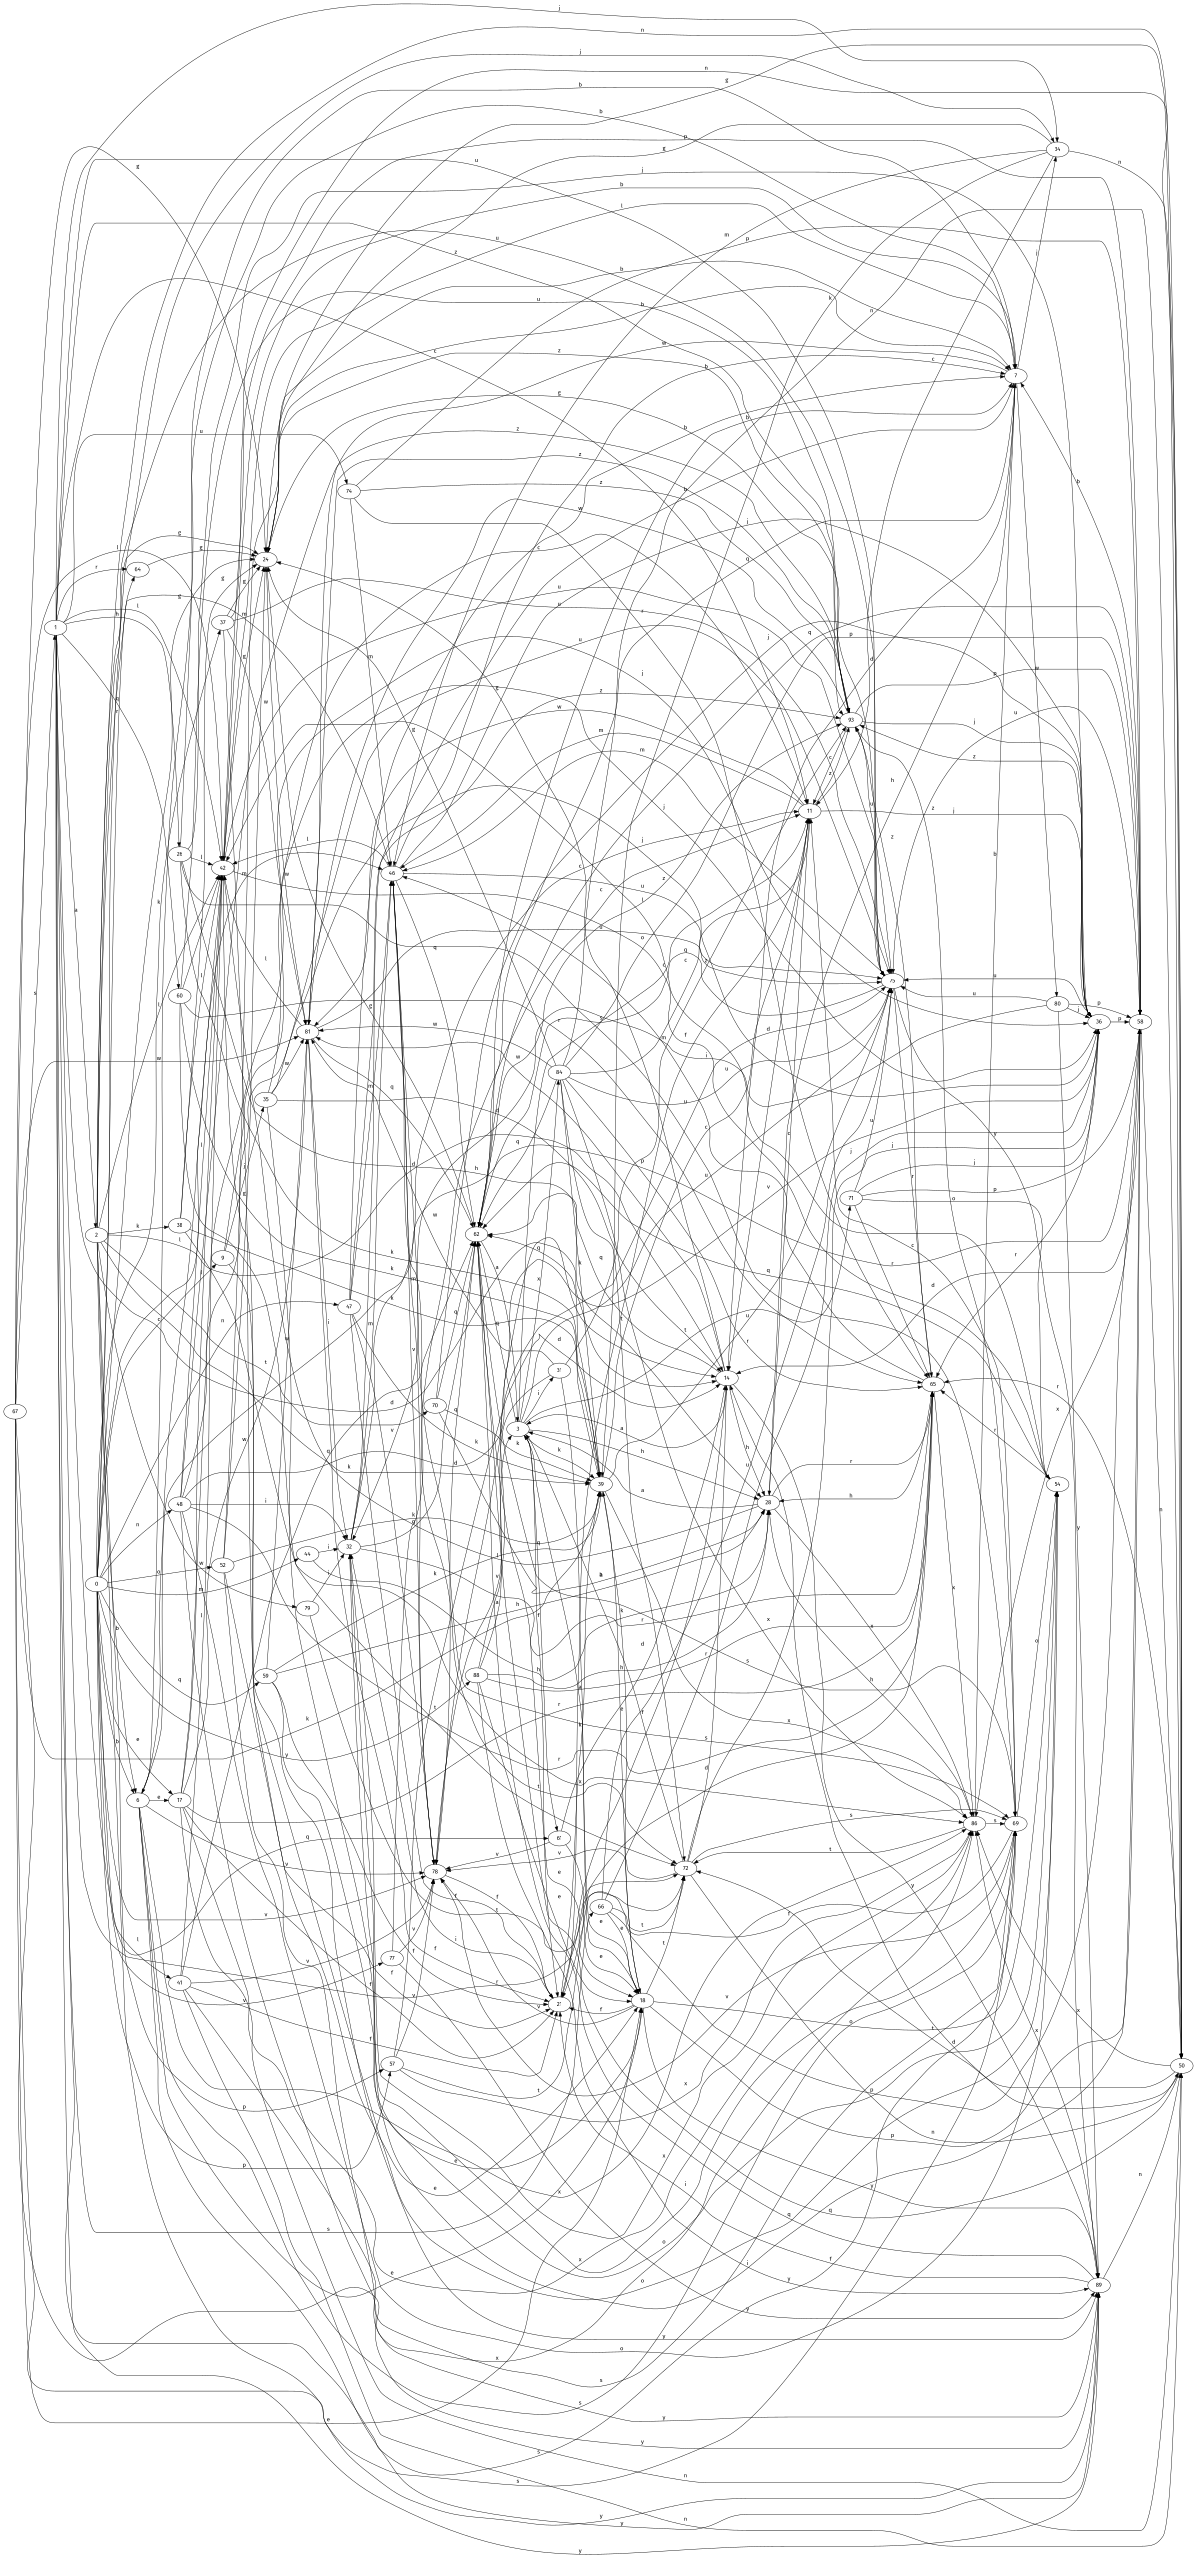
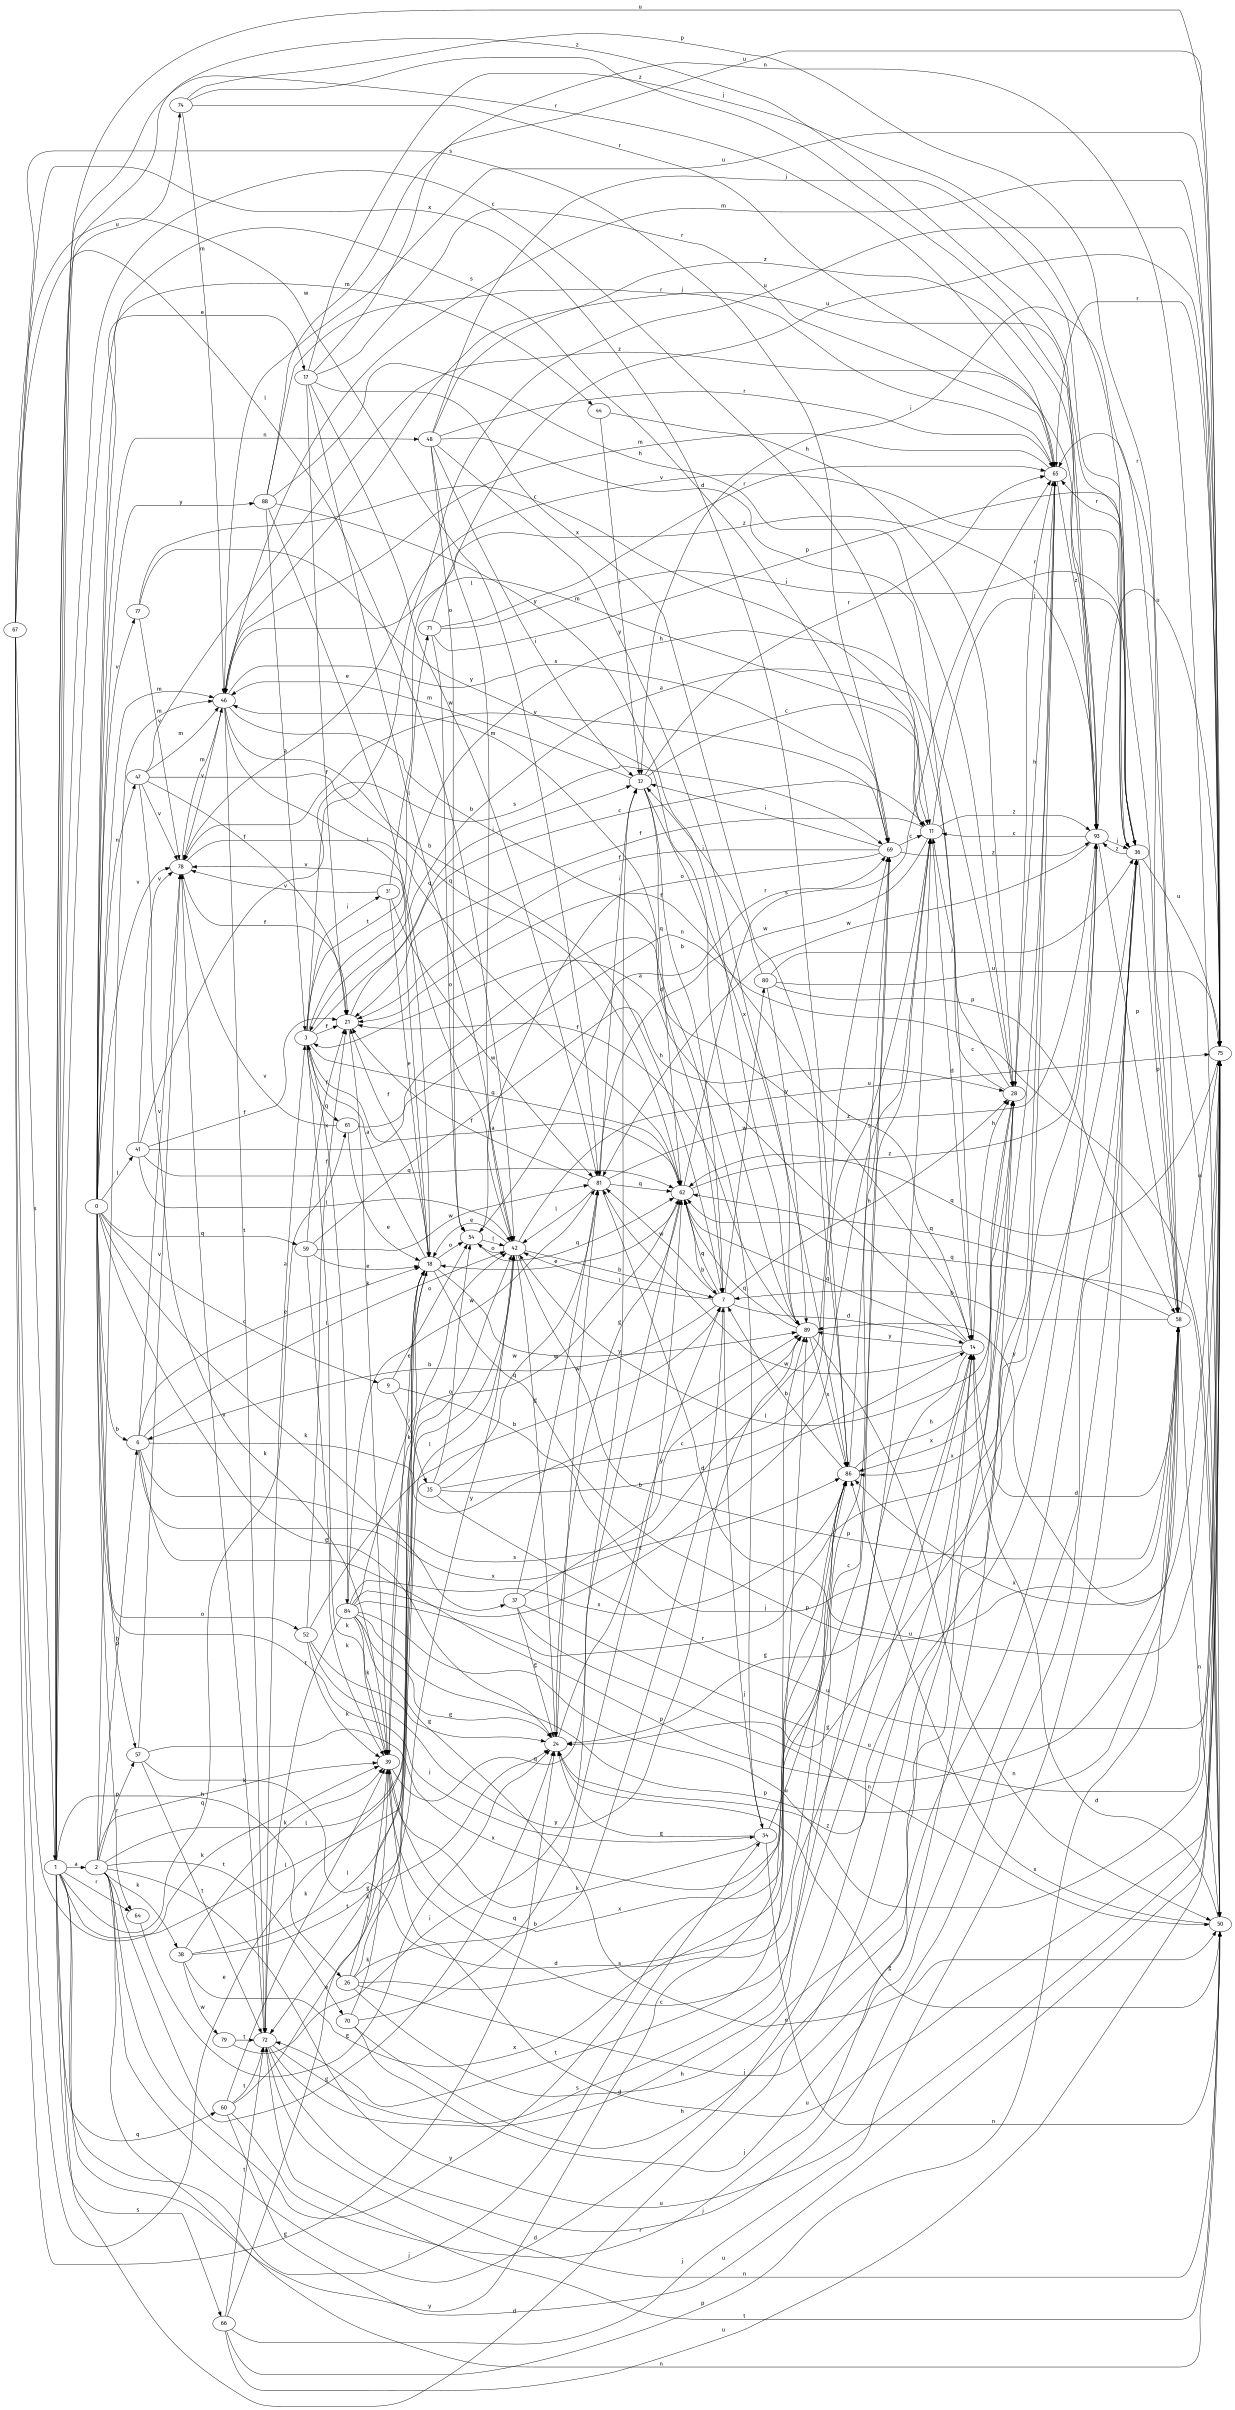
(147, 1460) -> (194, 1999)
(157, 1800) -> none
